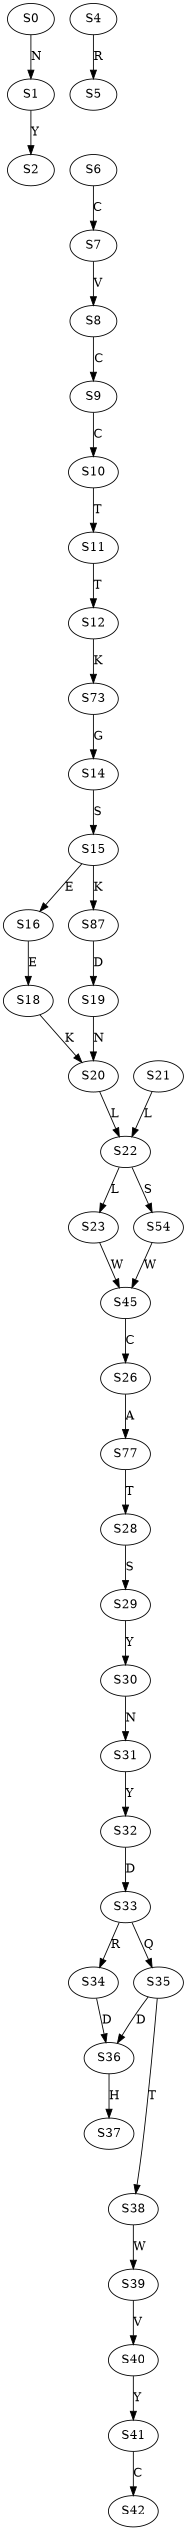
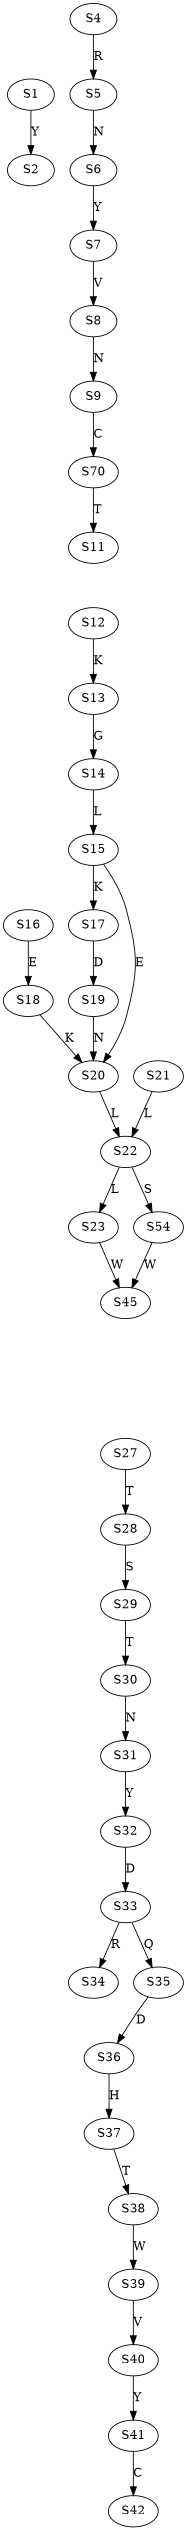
(31, 19) -> none
none -> (93, 128)
(98, 208) -> (98, 208)
(99, 359) -> (99, 359)
(93, 472) -> (93, 472)
(93, 581) -> none
(93, 699) -> (93, 699)
(98, 812) -> (98, 812)
(64, 884) -> (135, 959)
(93, 925) -> (93, 925)
(126, 1378) -> none
(126, 1454) -> (126, 1454)
(130, 1643) -> (130, 1643)
(100, 2016) -> none
(148, 2092) -> (120, 2167)
